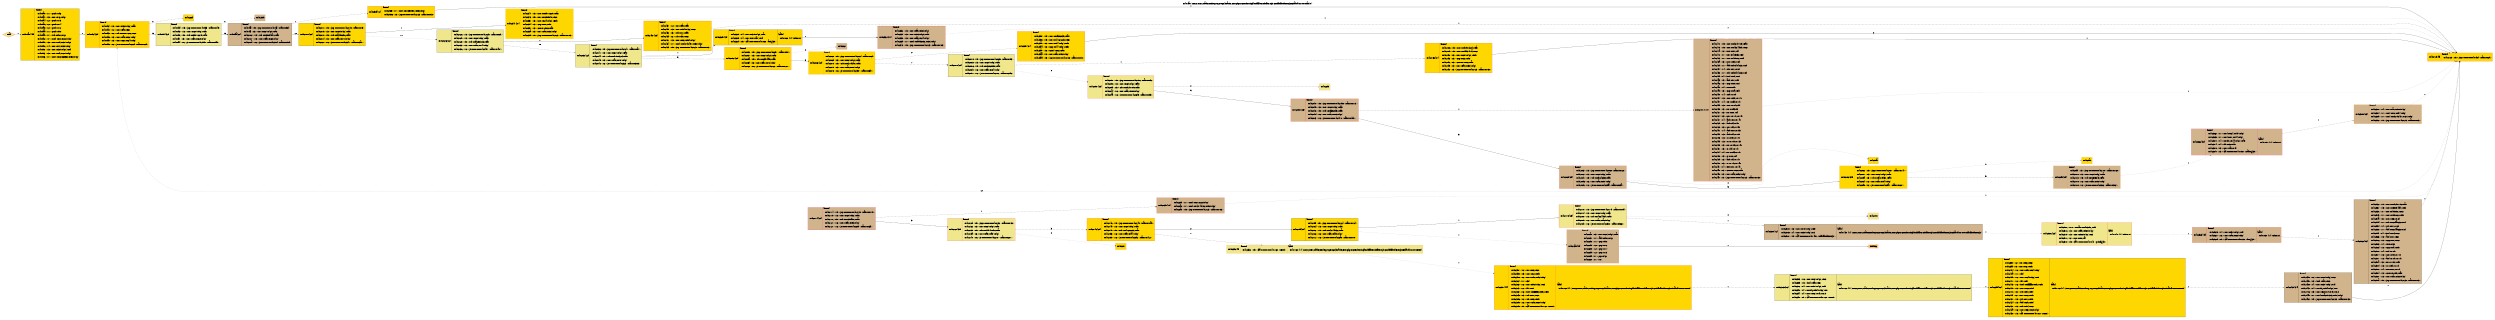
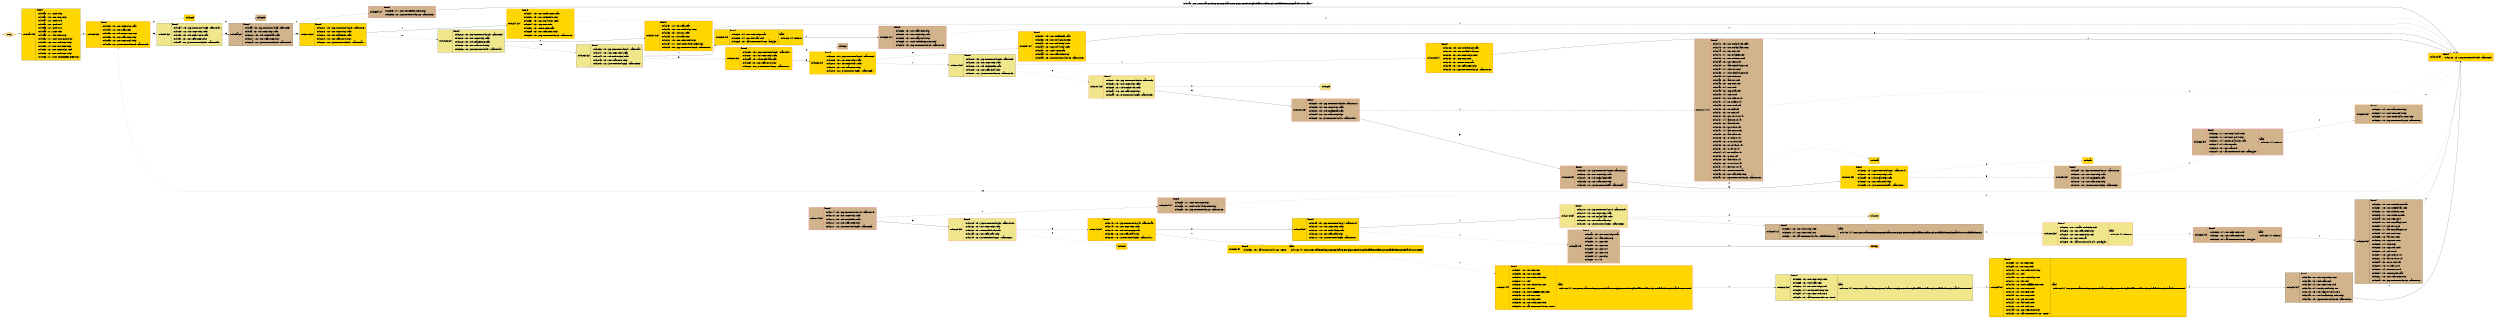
(401, 12) -> (402, 12)
(9, 35) -> (9, 35)
(1325, 249) -> (1326, 249)
